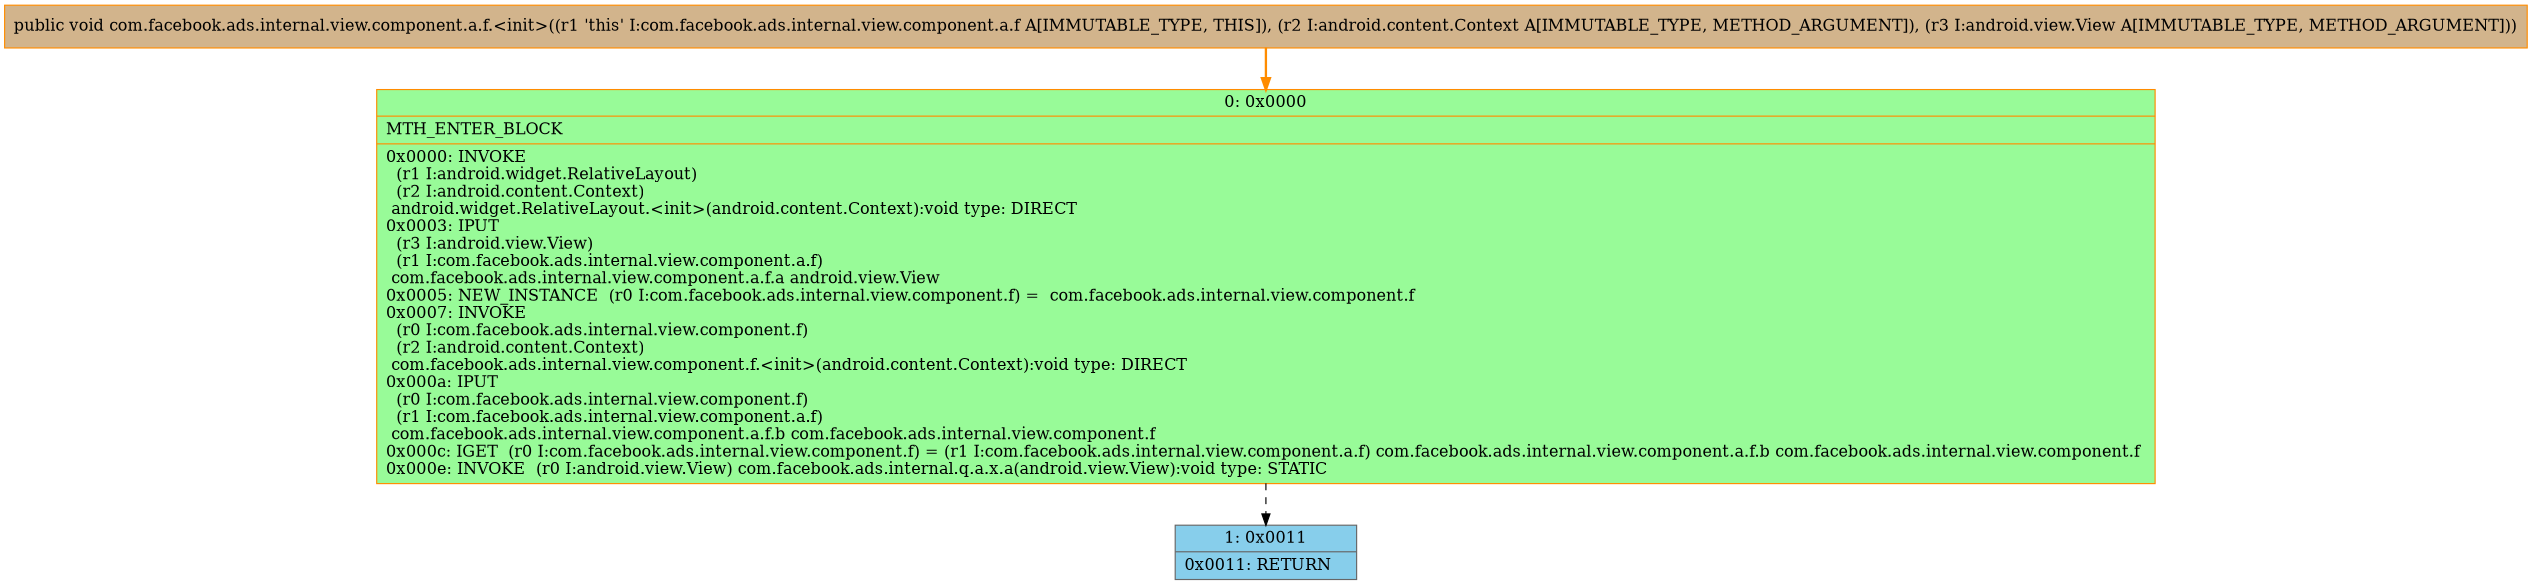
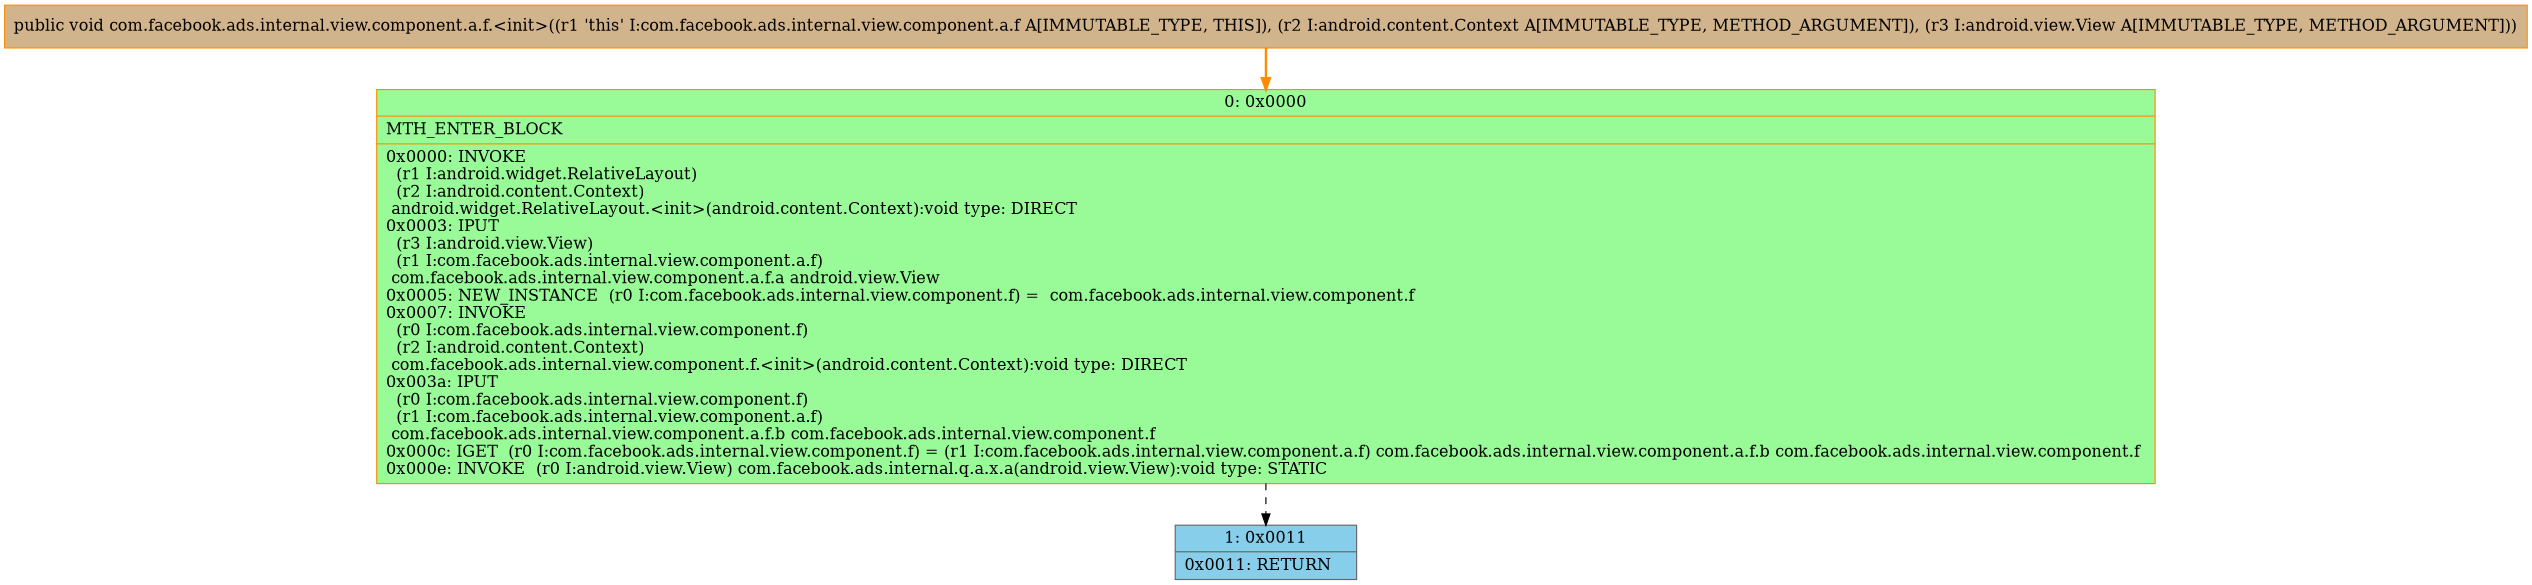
(447, 382) -> (447, 382)
